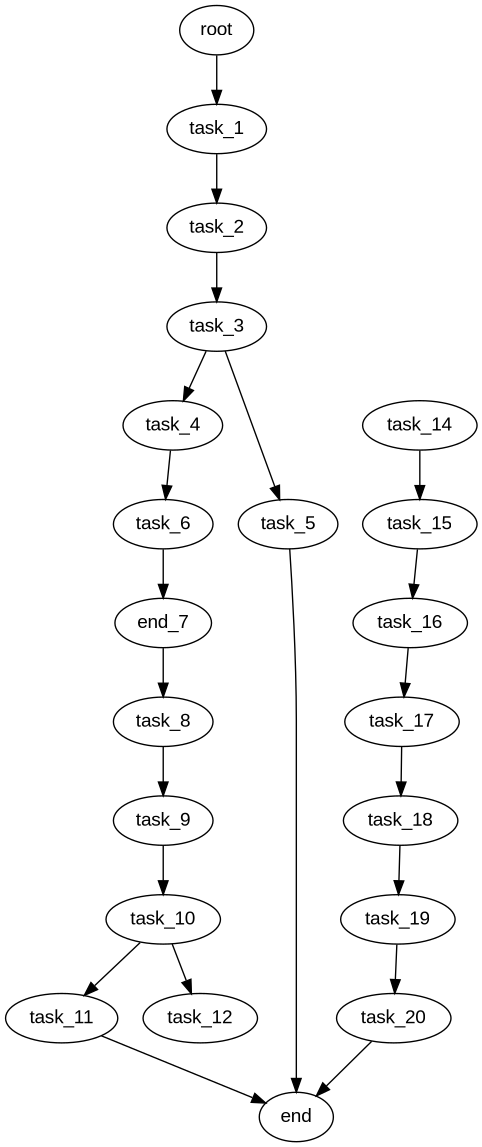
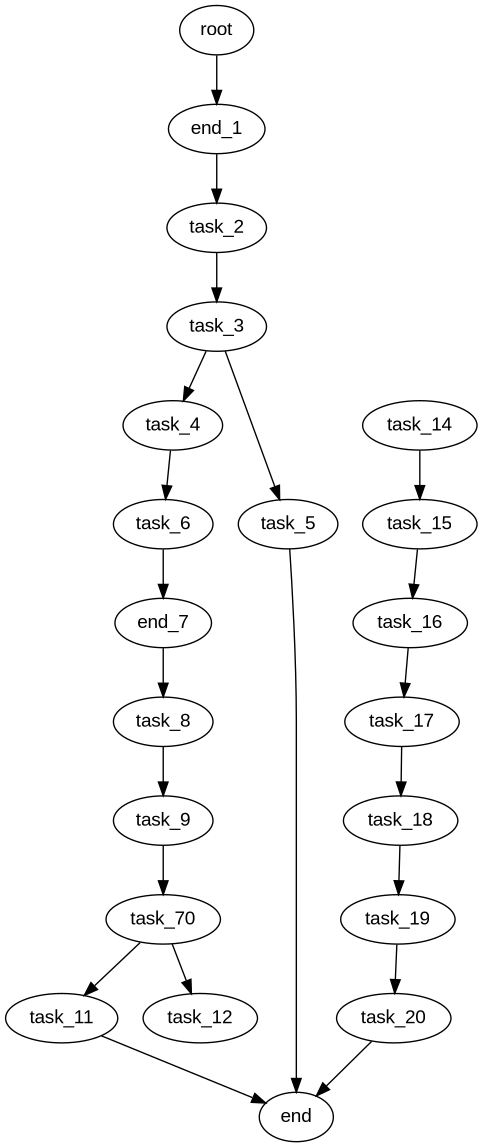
(217, 129) -> (217, 129)
(163, 919) -> (163, 919)
